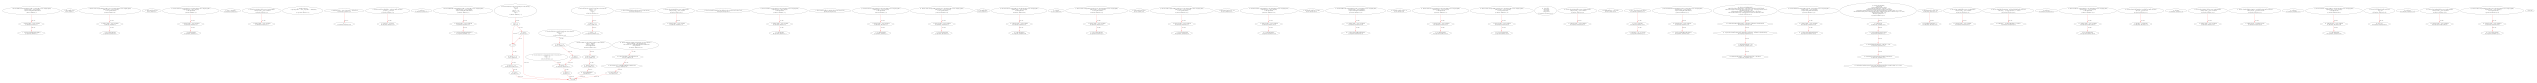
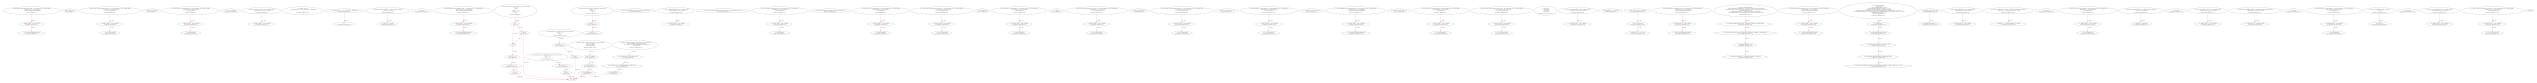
(569, 61) -> (575, 68)
